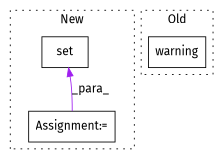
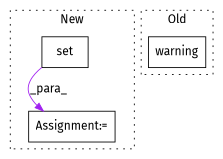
(72, 94) -> (29, 85)
